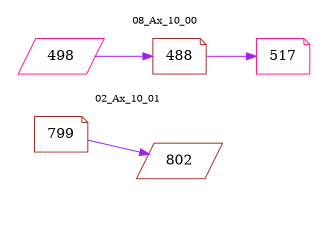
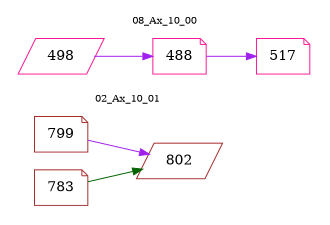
(180, 56) -> (180, 56)
none -> (61, 188)
